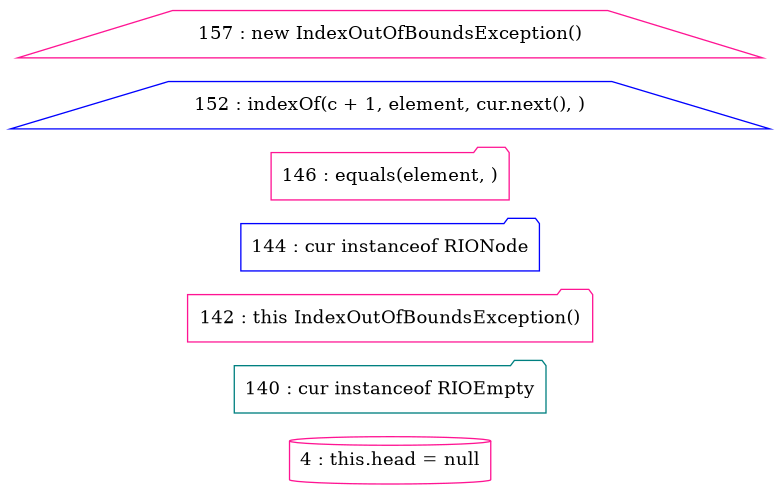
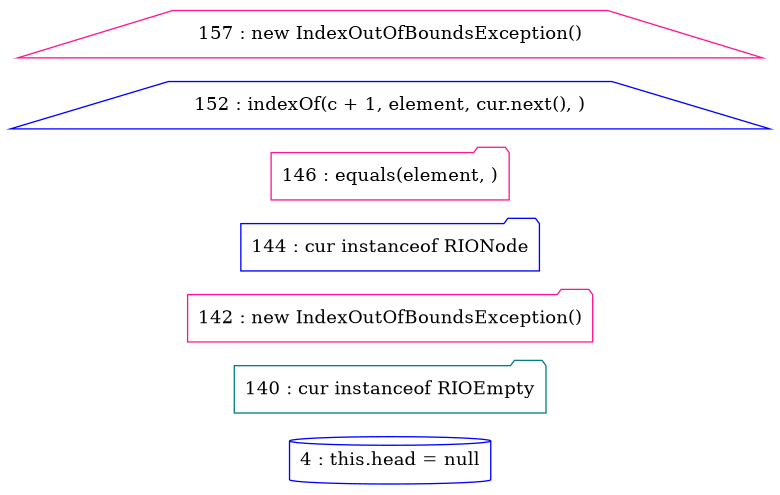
(390, 318) -> (390, 318)
(390, 460) -> (390, 460)
